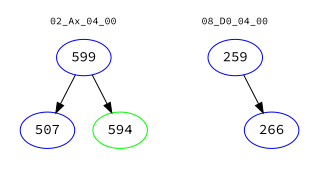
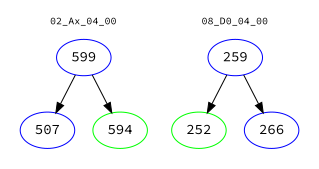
none -> (199, 130)
